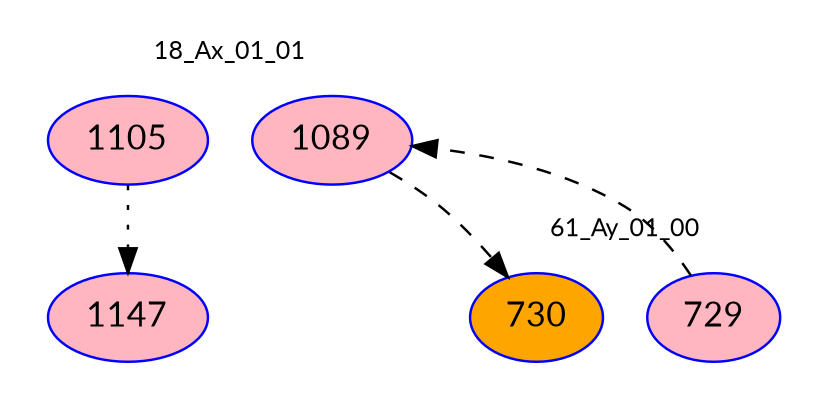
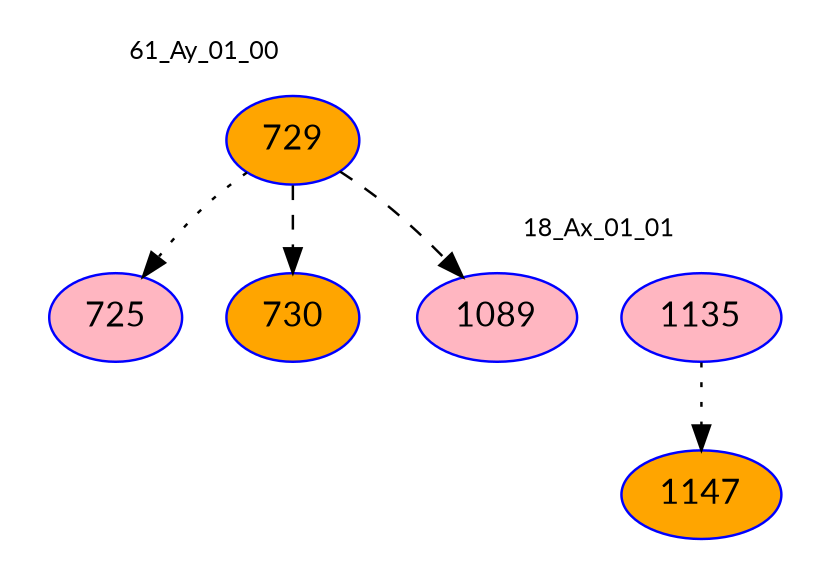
(128, 140) -> (701, 317)
(466, 231) -> (293, 217)
none -> (116, 317)
(128, 317) -> (701, 495)
(714, 317) -> (293, 140)
